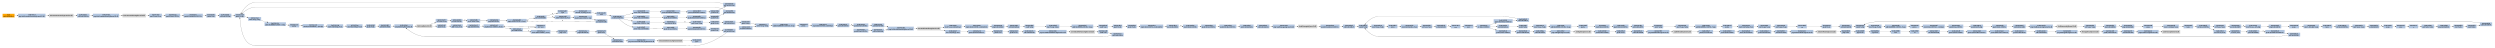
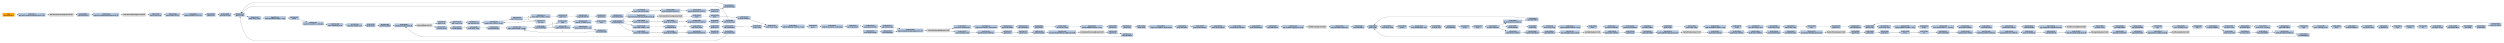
none -> (715, 16)
